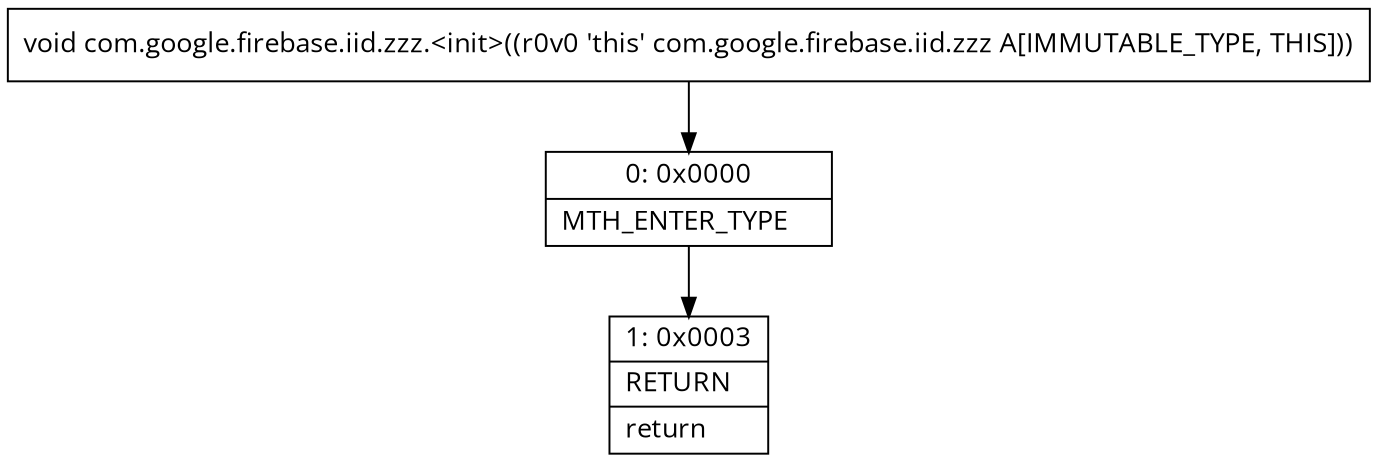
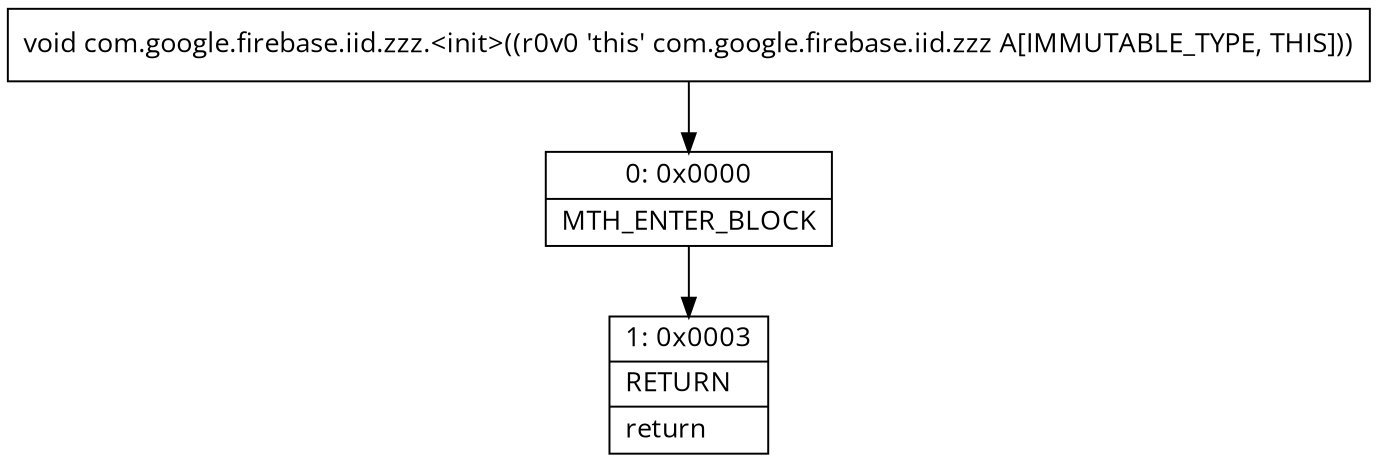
(675, 221) -> (689, 221)
